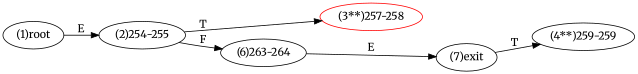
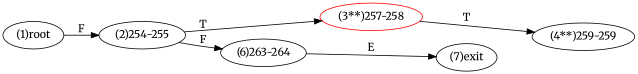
(81, 29) -> (81, 29)
(514, 49) -> (473, 26)
